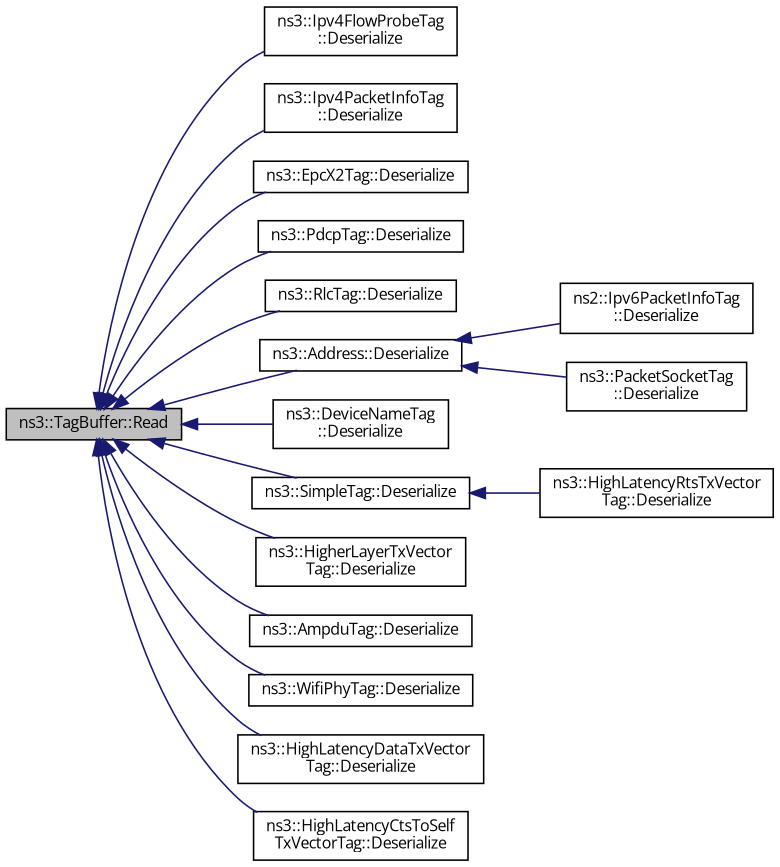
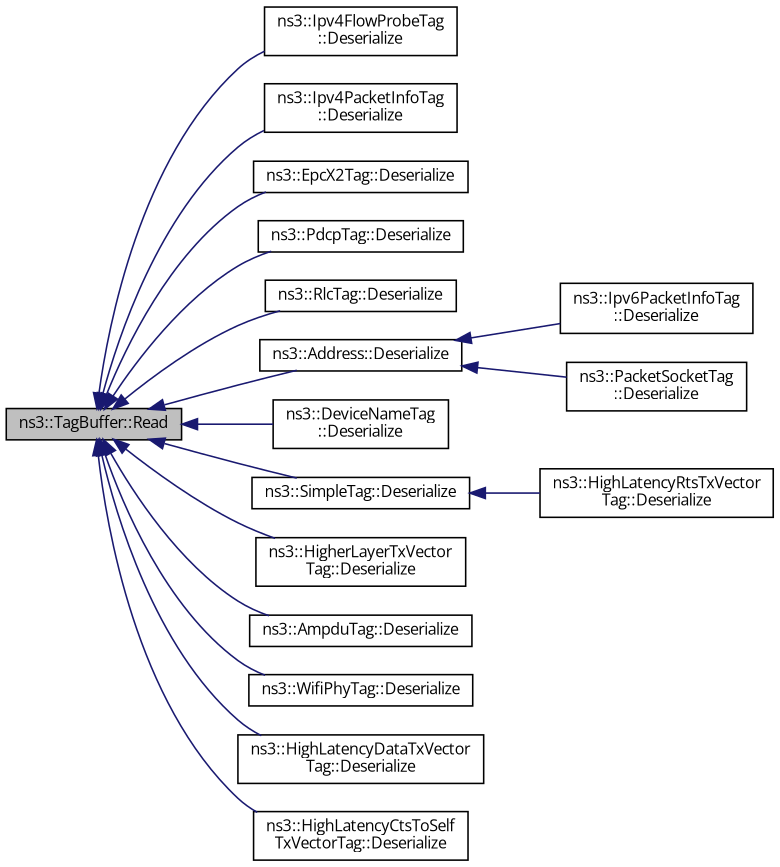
(657, 308) -> (657, 308)
